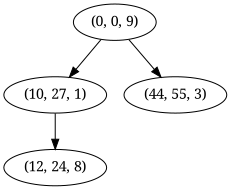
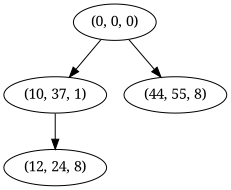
(115, 22) -> (115, 22)
(55, 95) -> (55, 95)
(175, 95) -> (175, 95)
